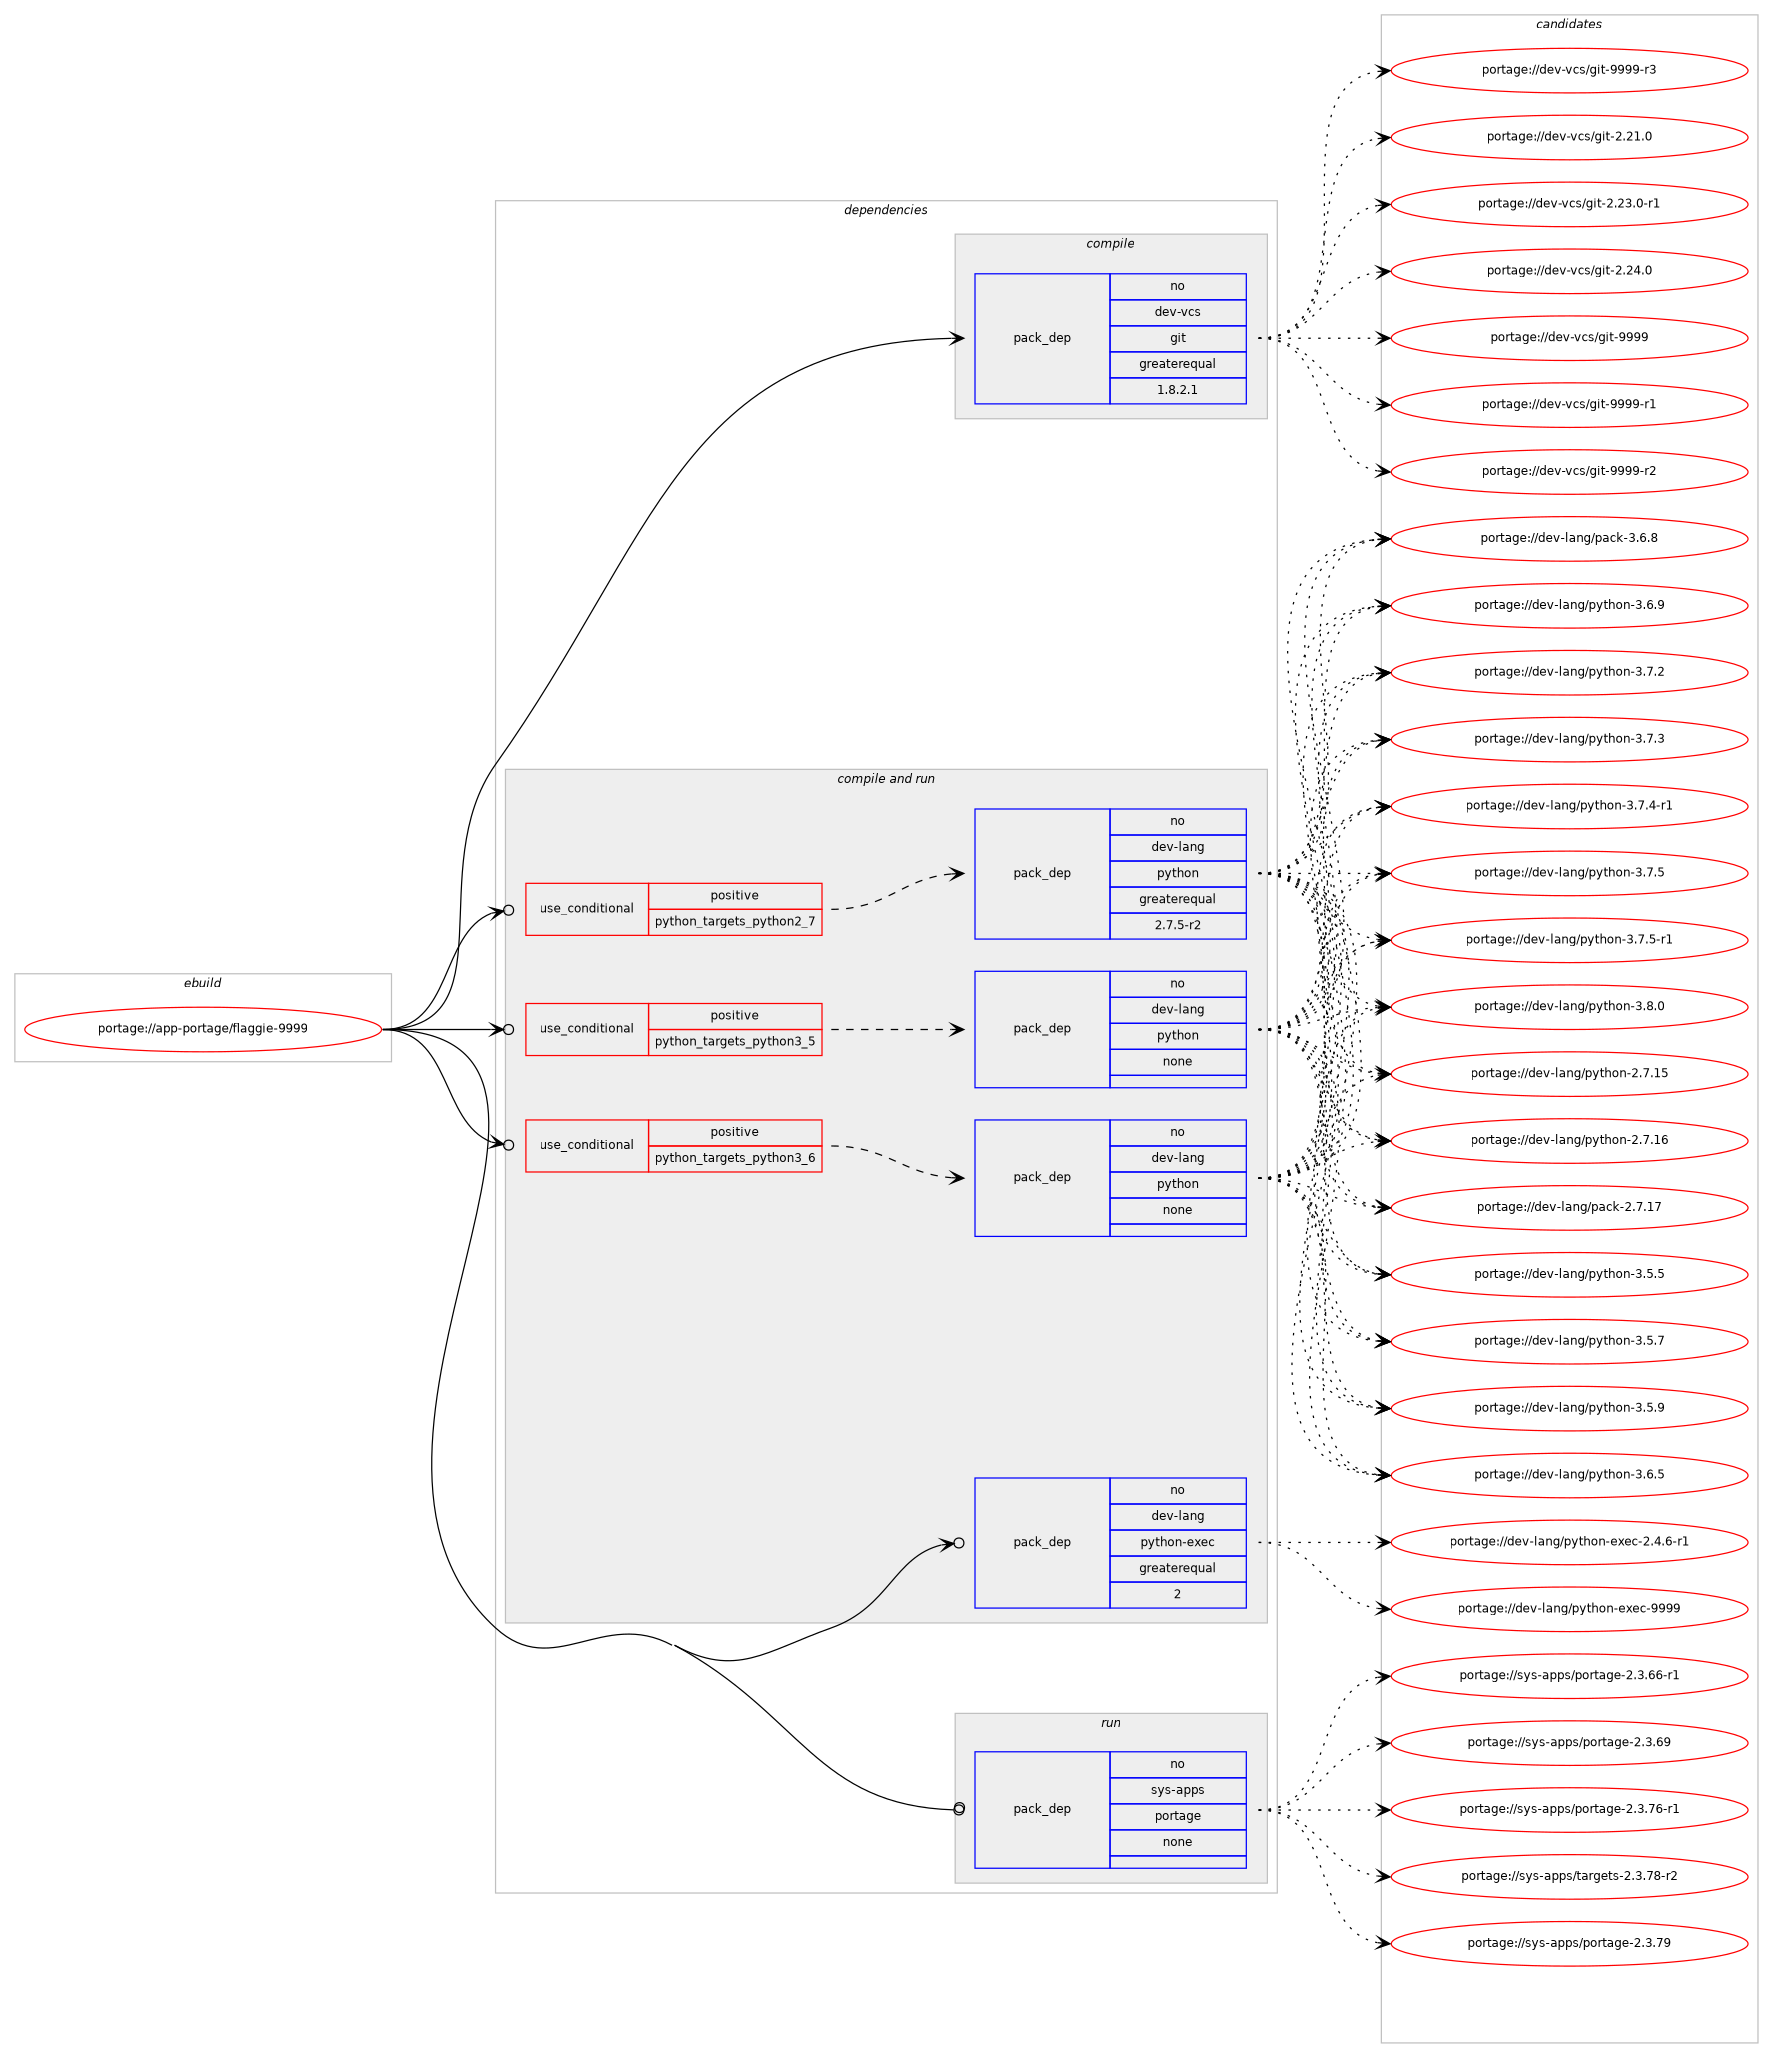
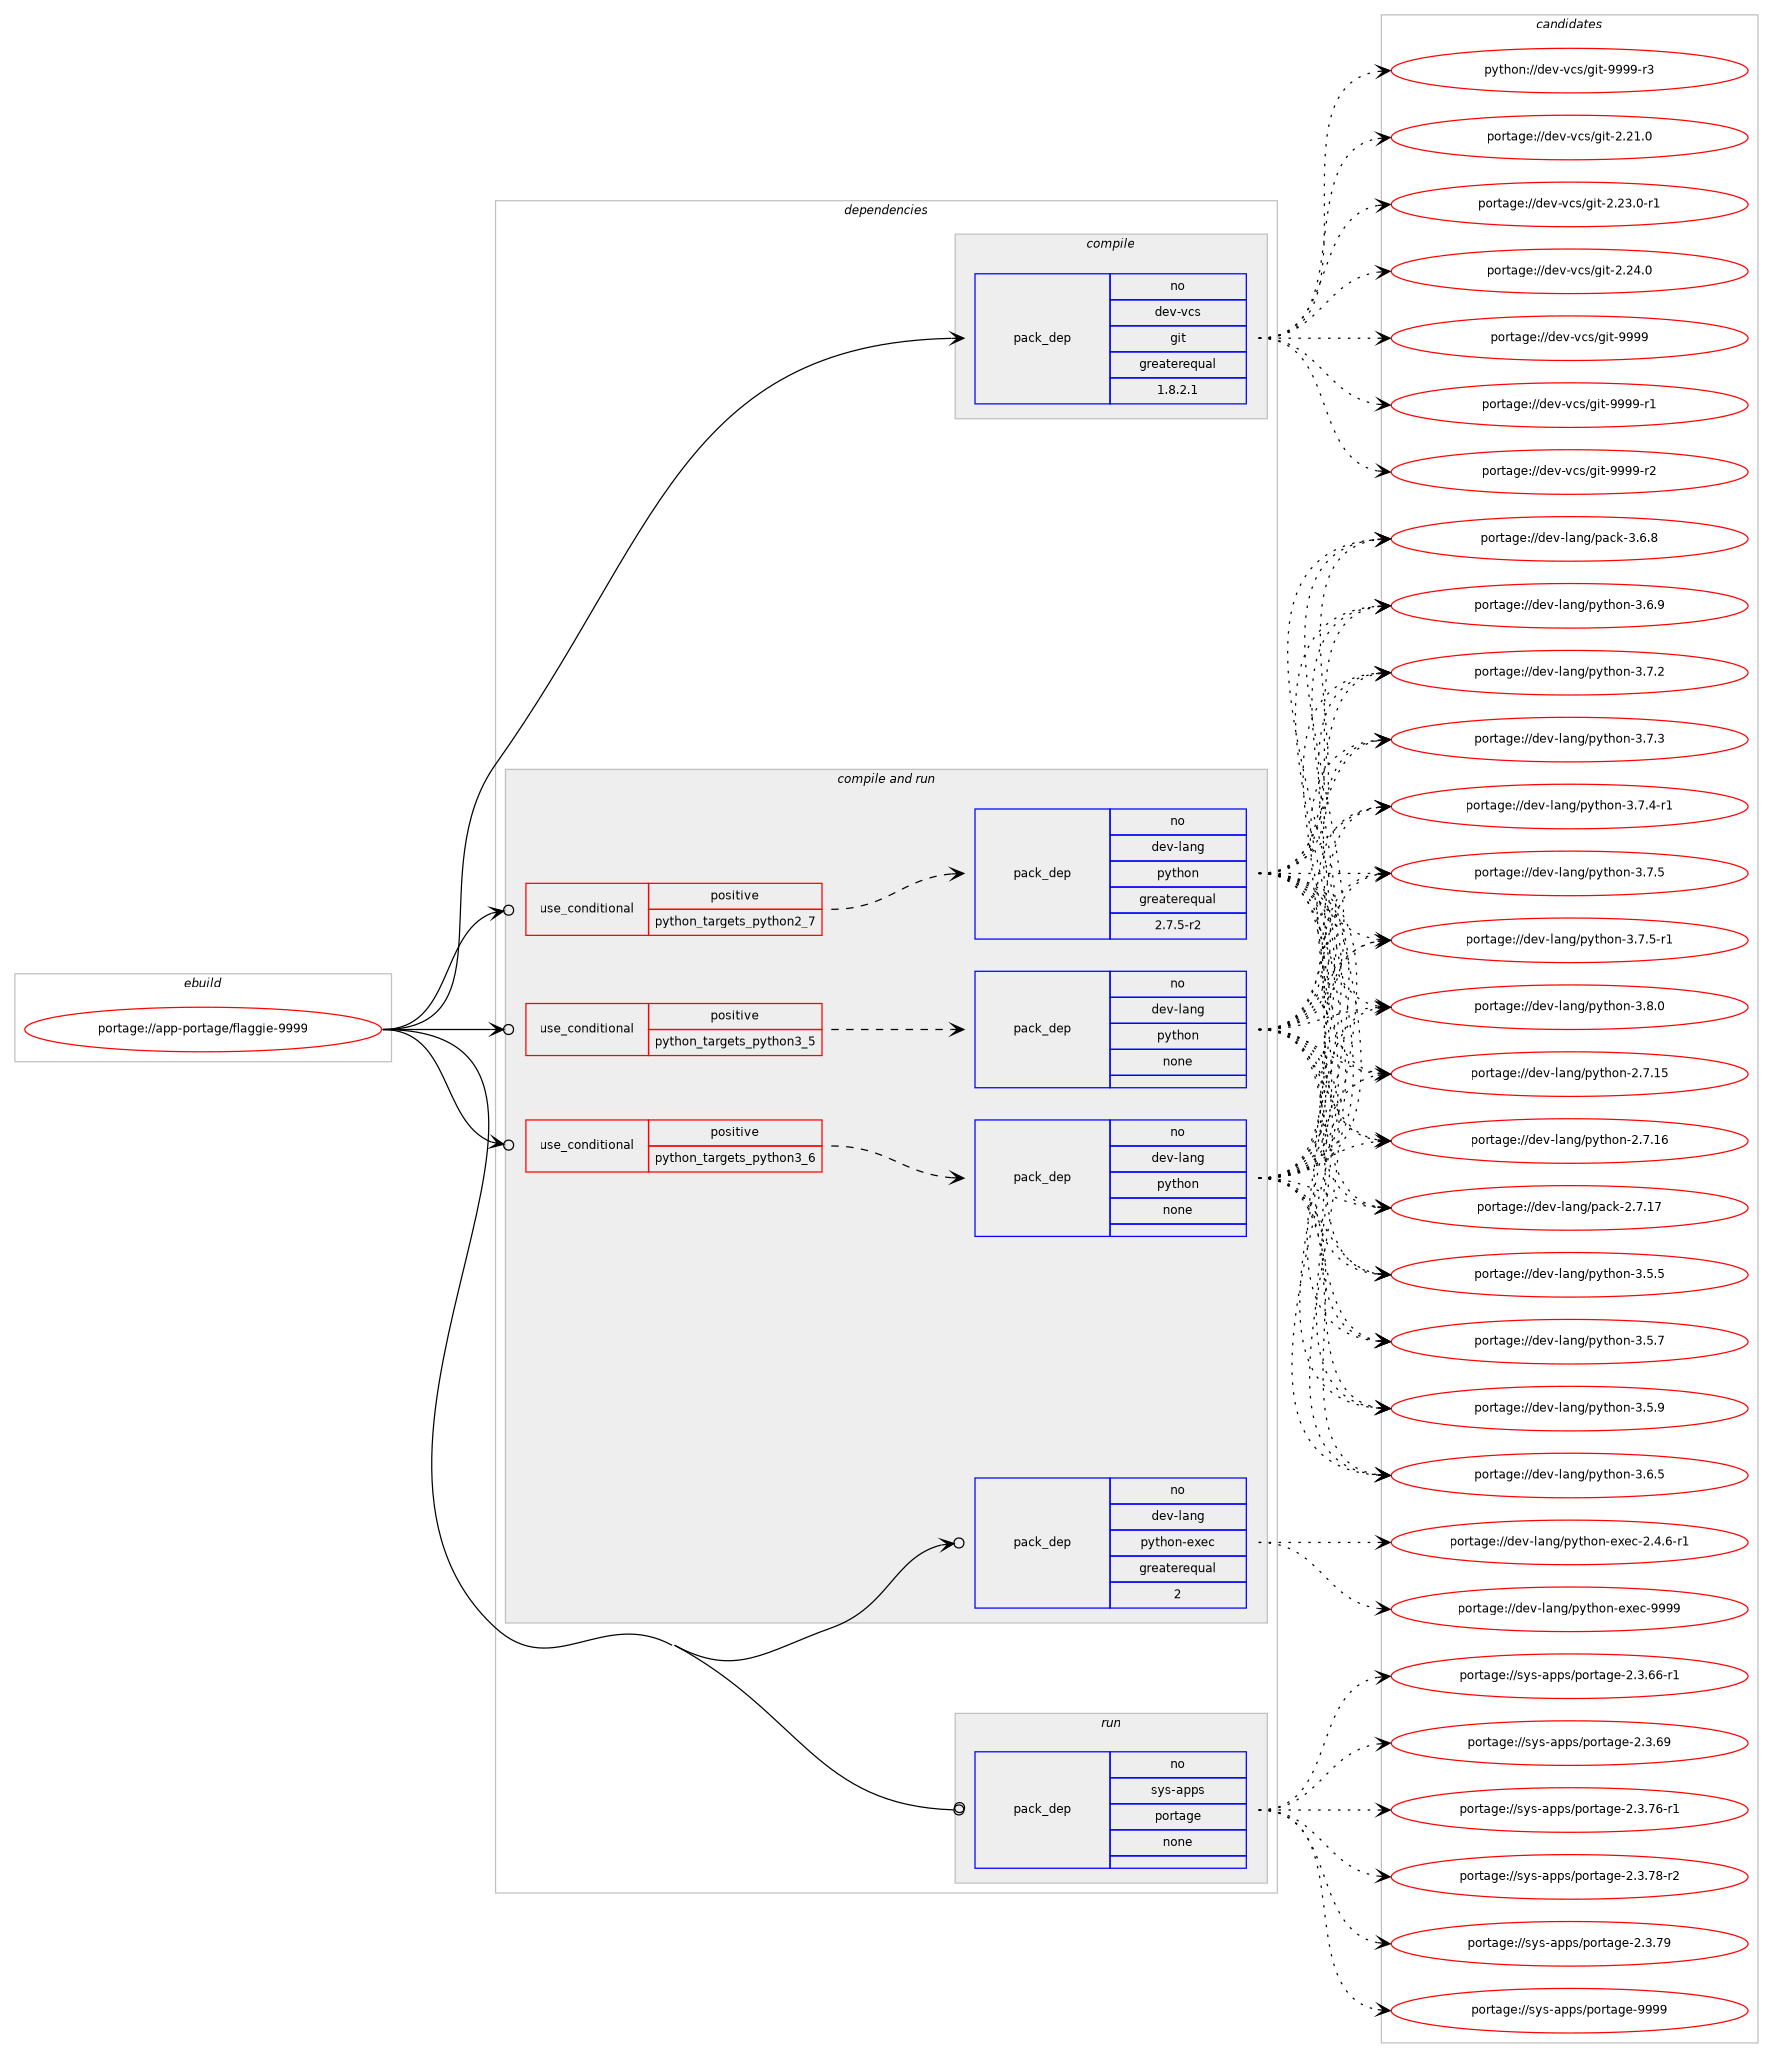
(1570, 71) -> (1570, 71)
(1570, 1877) -> (1570, 1877)
none -> (1570, 2011)
